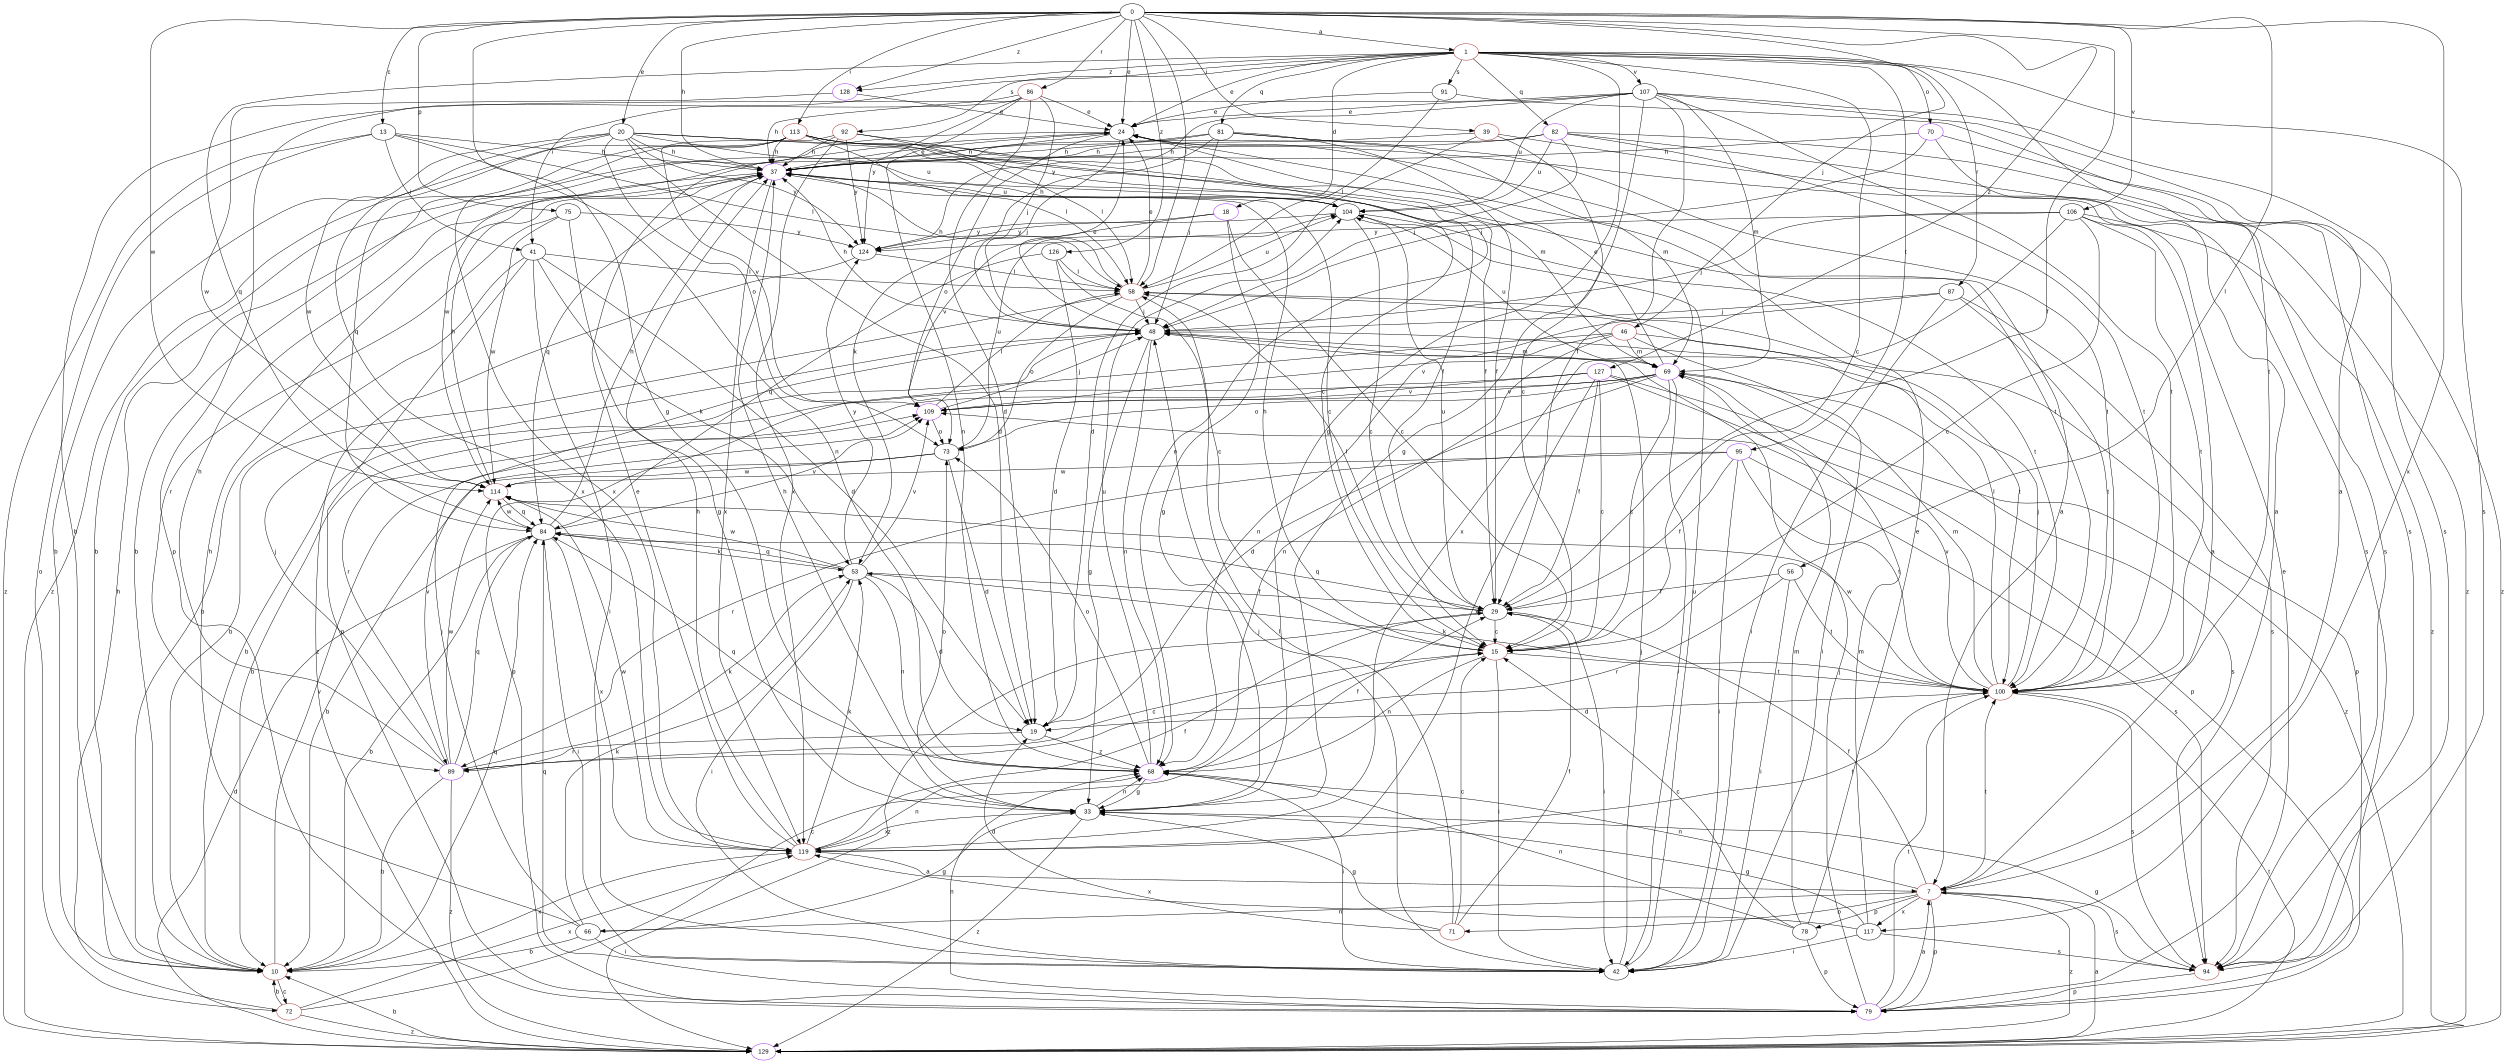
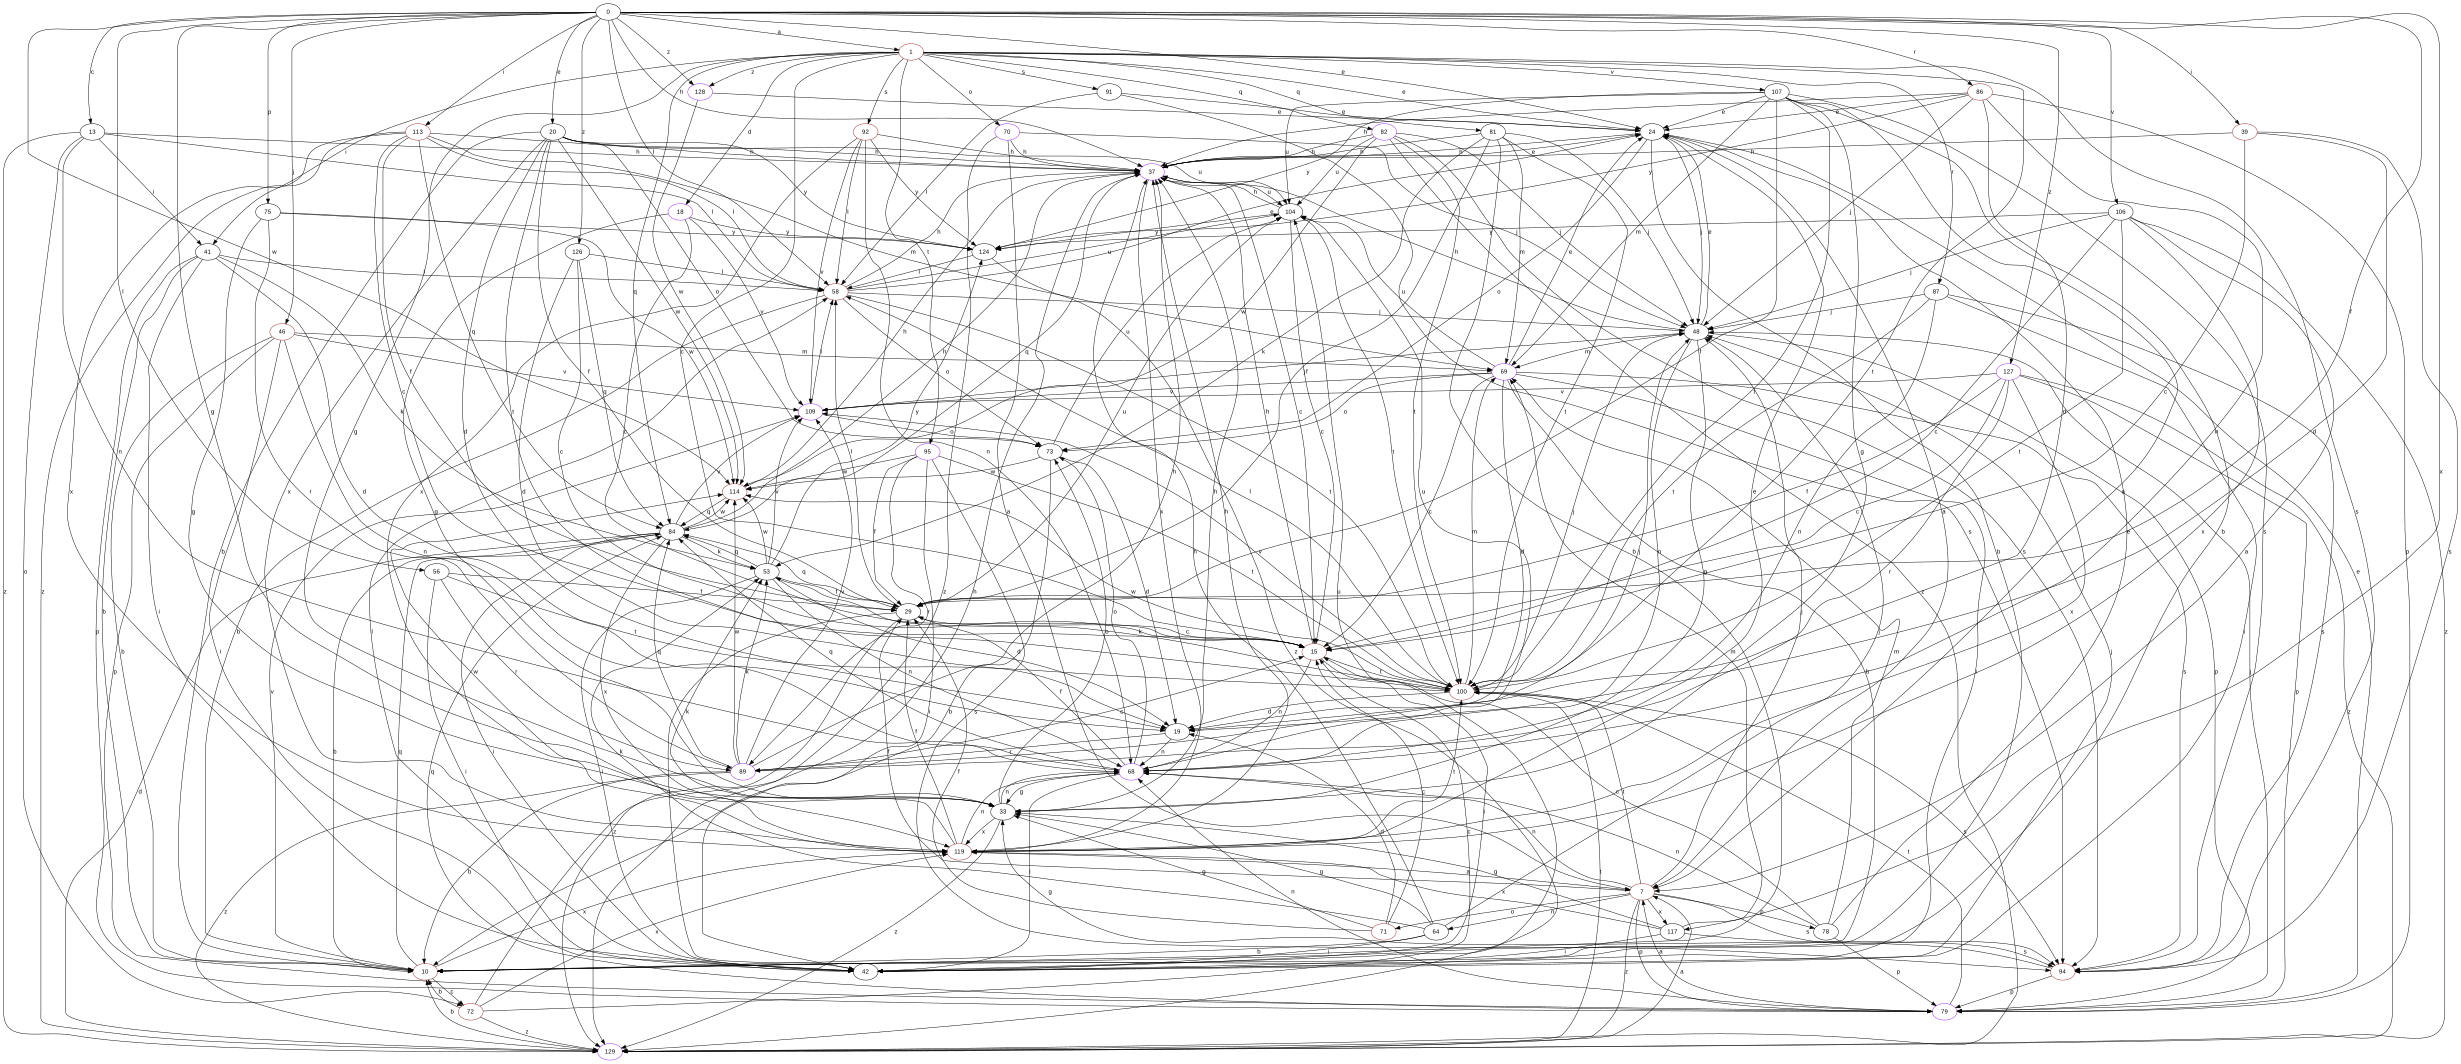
(1295, 653) -> (1800, 622)
(1101, 752) -> (1163, 752)
(588, 932) -> (1436, 932)
